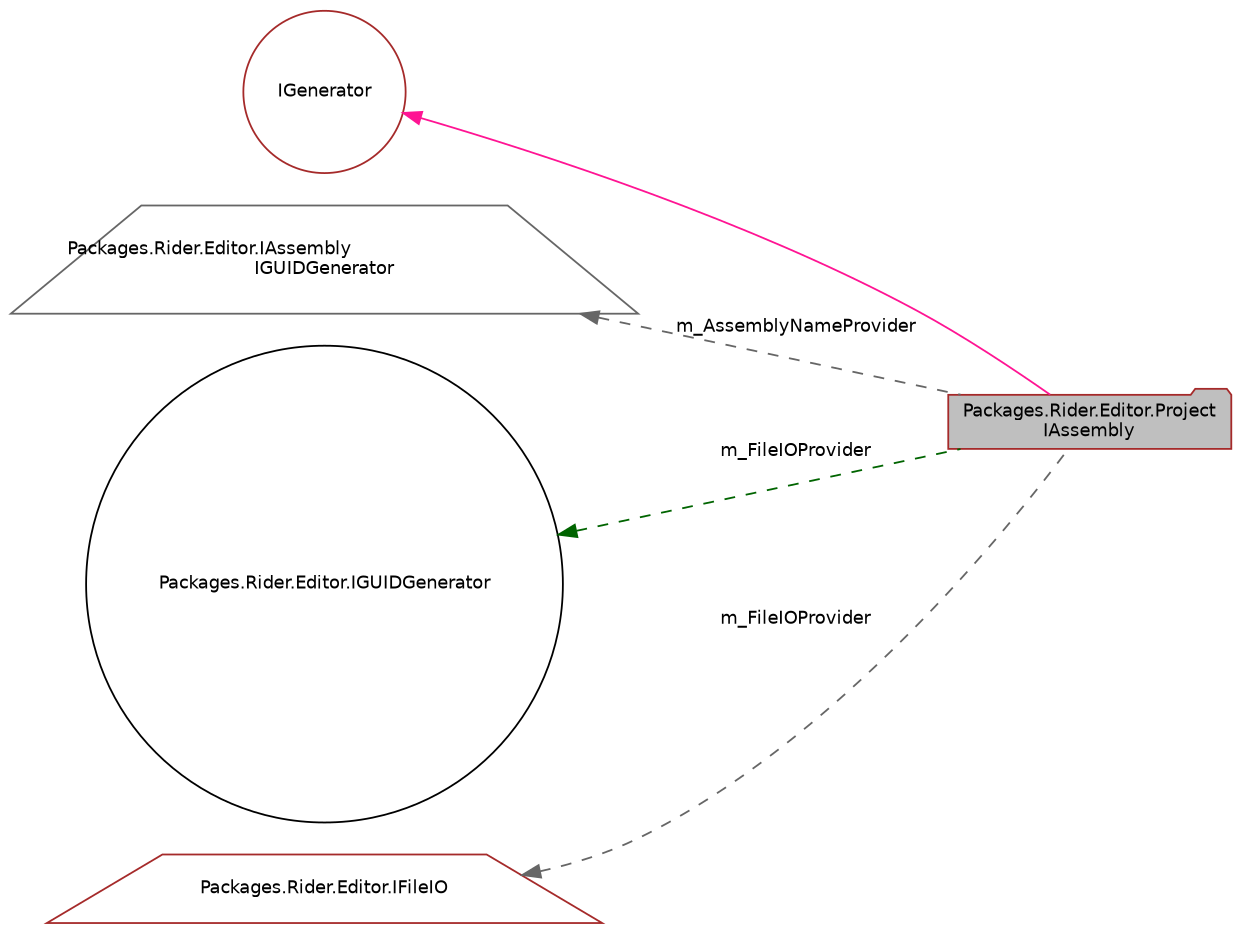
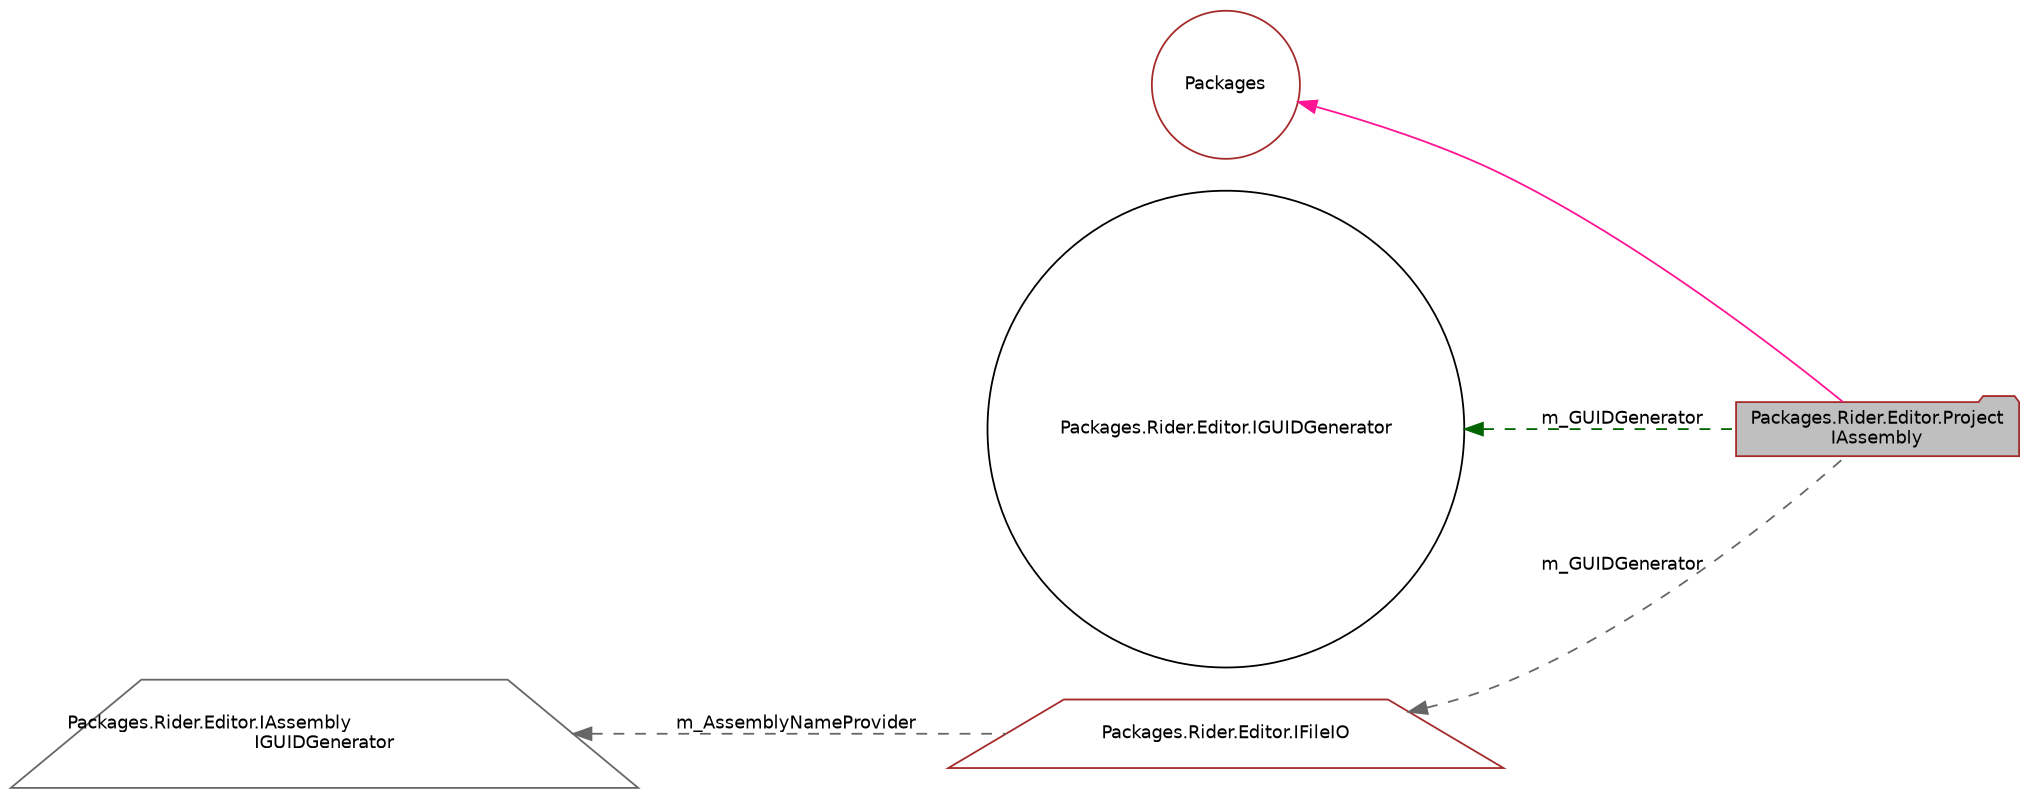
(325, 92) -> (1226, 85)
(780, 356) -> (799, 734)
(793, 452) -> (1620, 419)
(793, 619) -> (1620, 565)
